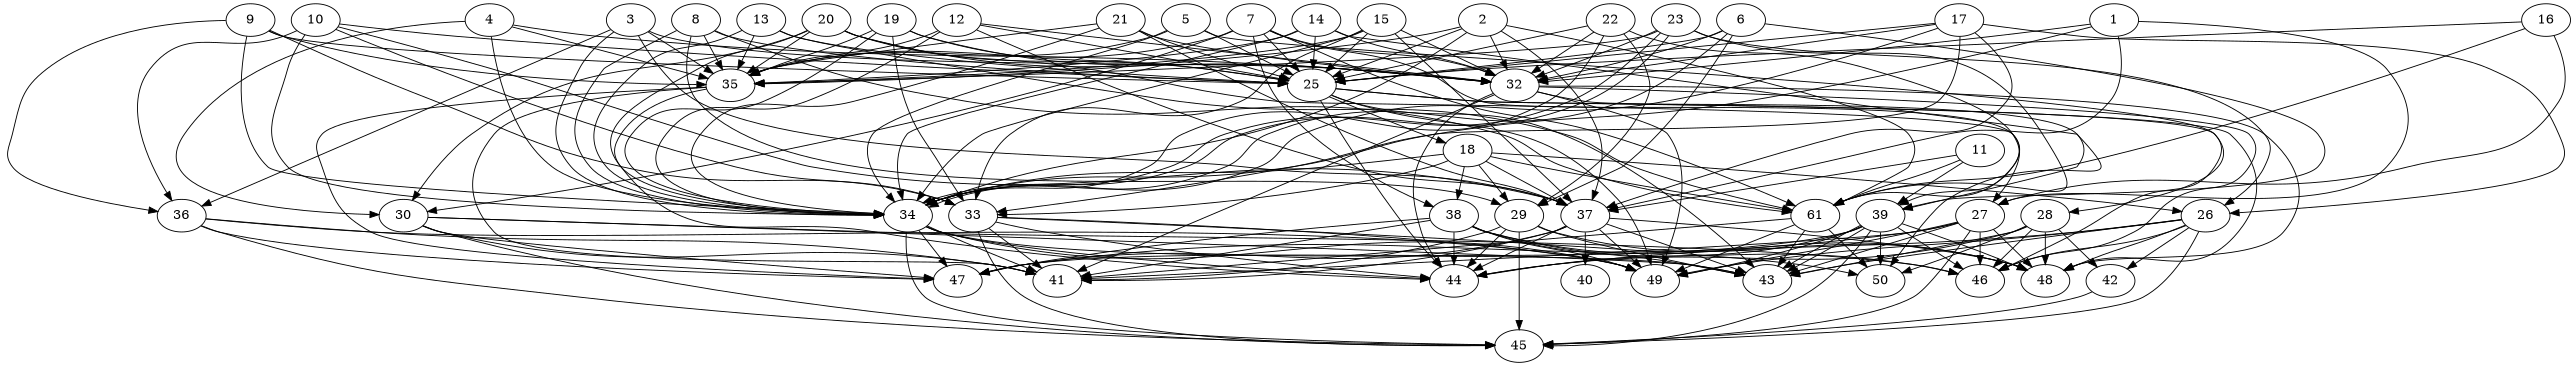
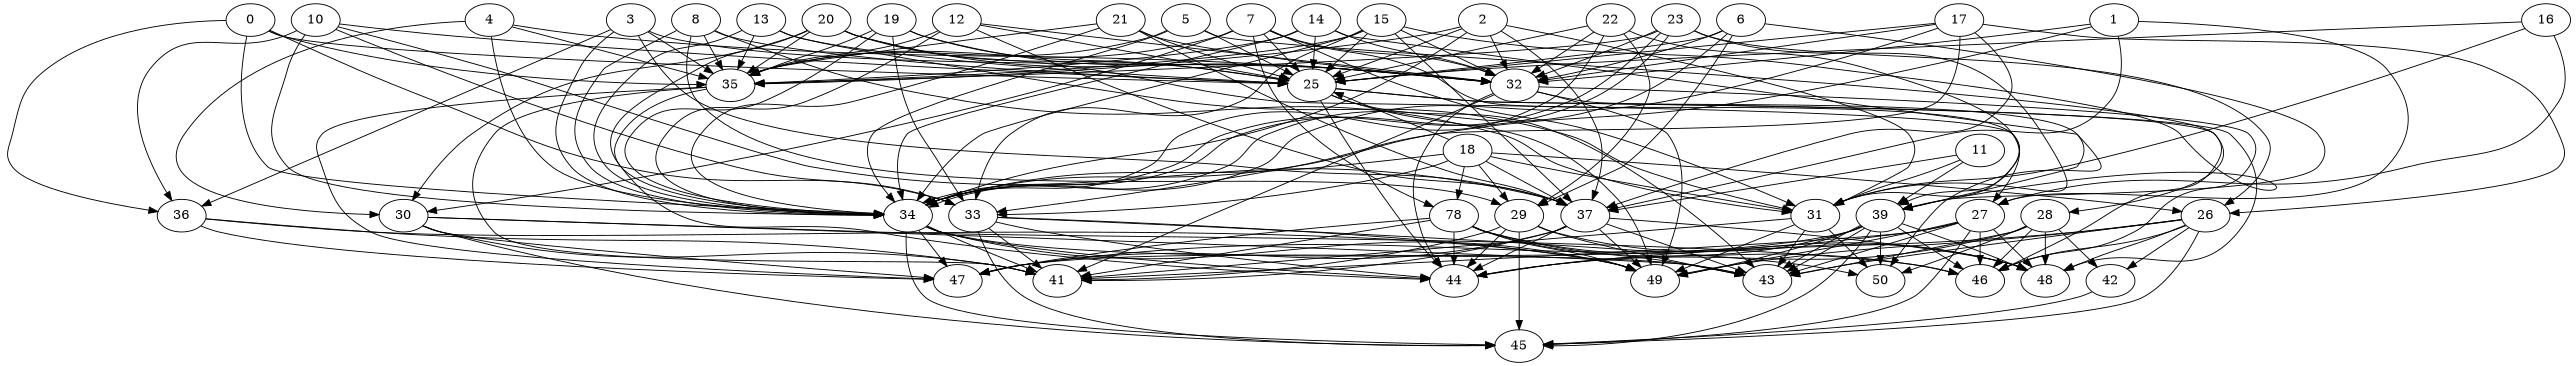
(251, 20) -> (251, 20)
none -> (2034, 96)
(2095, 103) -> none
(1383, 119) -> (1396, 117)
(1454, 216) -> (1454, 216)
(1815, 216) -> (1815, 216)
(1585, 281) -> none
(839, 321) -> none
